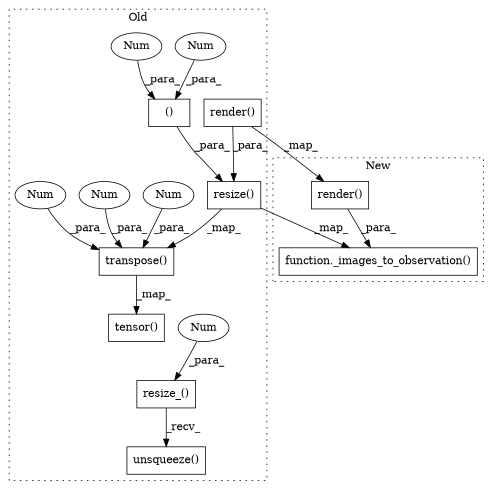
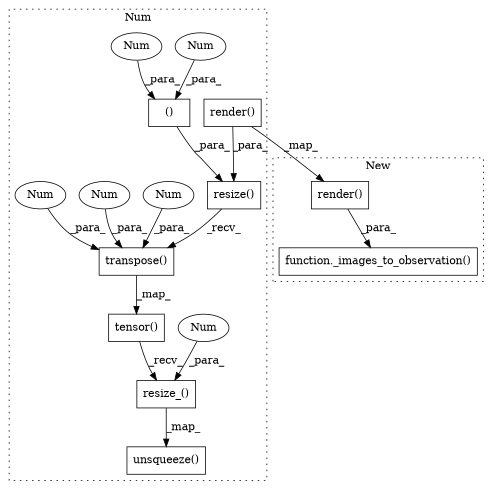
(138, 18) -> (138, 18)
(301, 226) -> none
(224, 228) -> (224, 228)
none -> (145, 358)
(183, 427) -> (183, 427)
